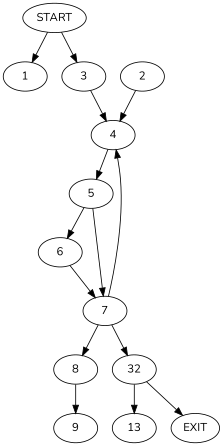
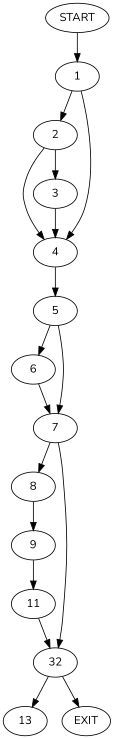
(67, 44) -> (55, 160)
none -> (68, 102)
(120, 227) -> (91, 163)
none -> (33, 604)
